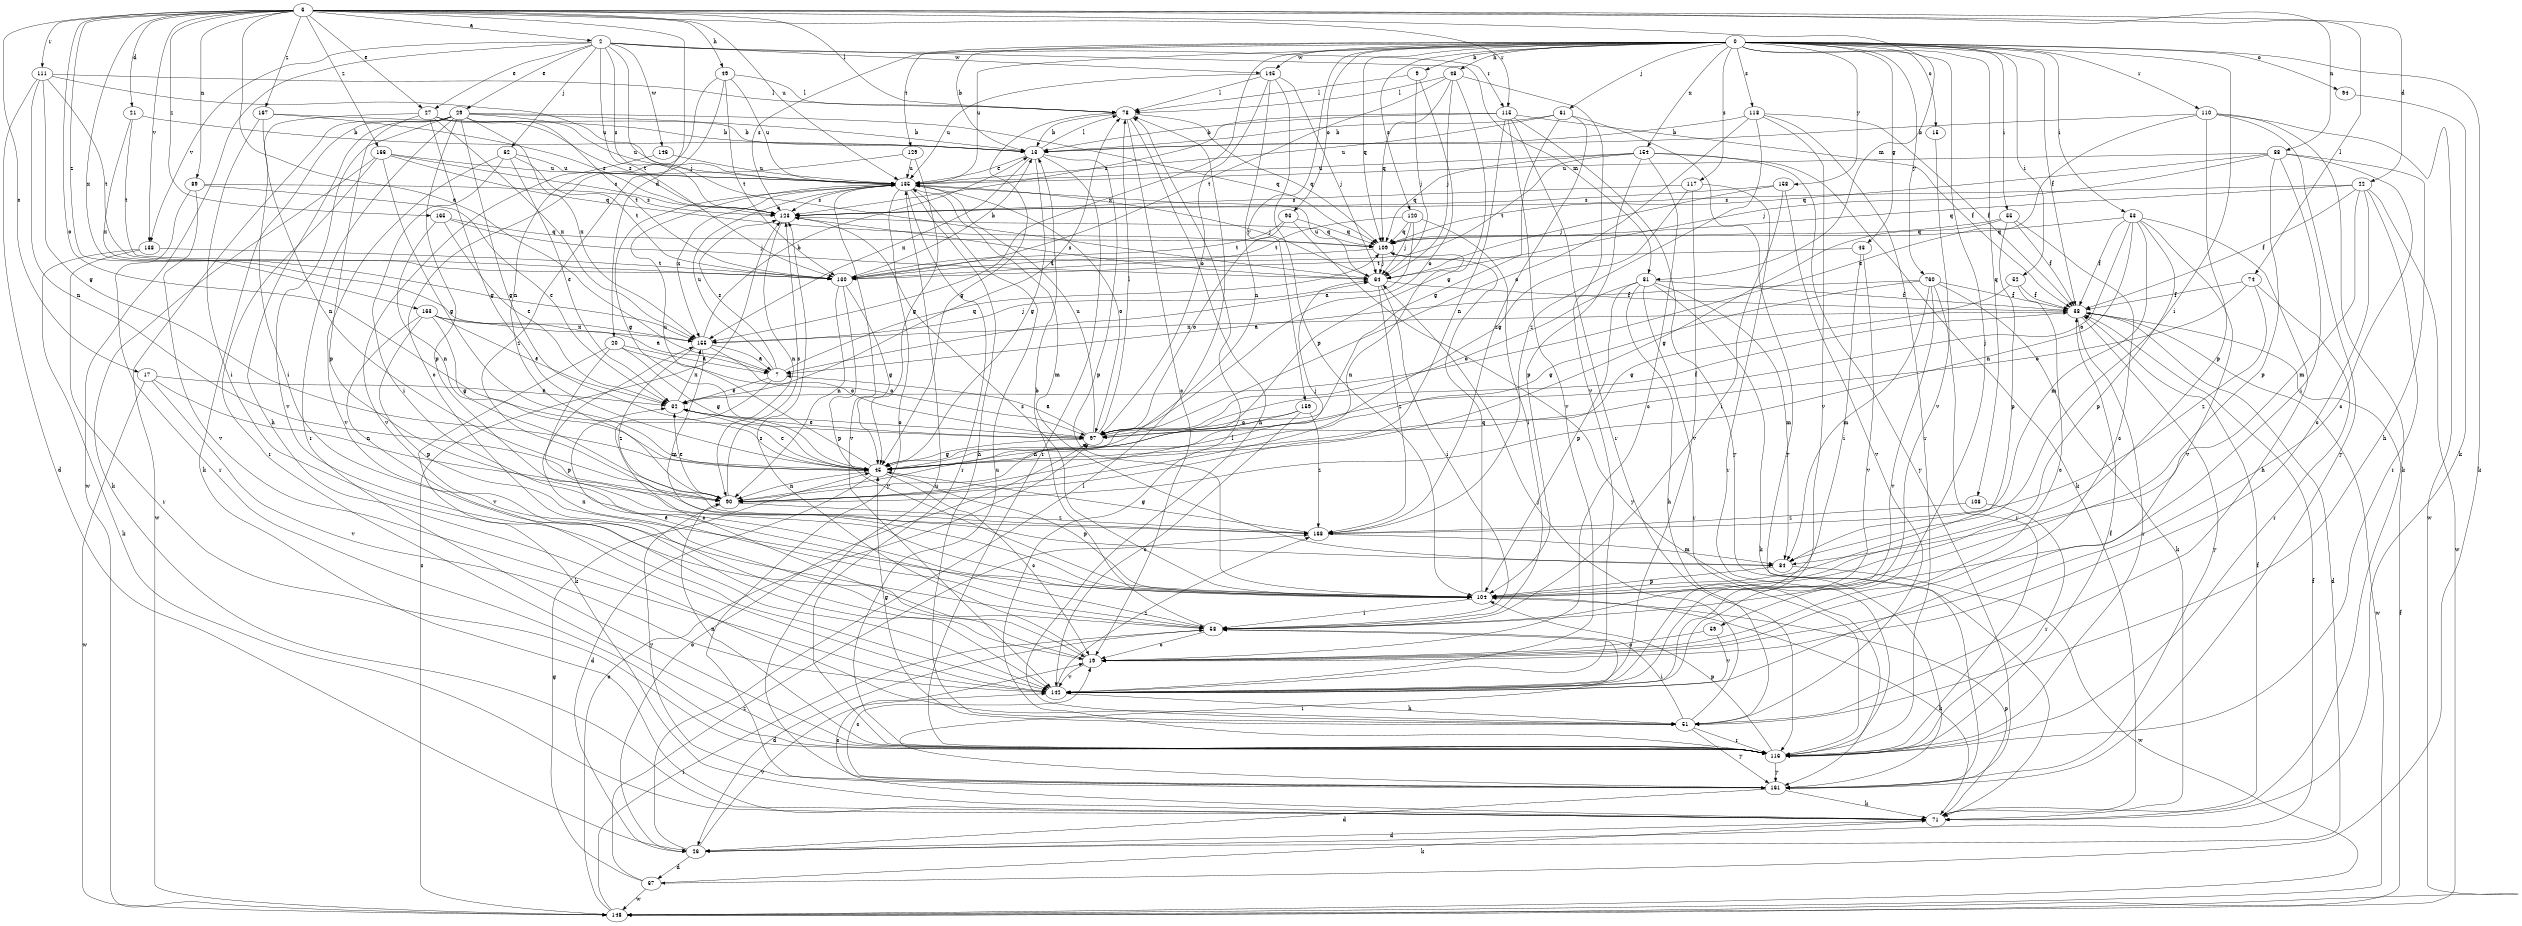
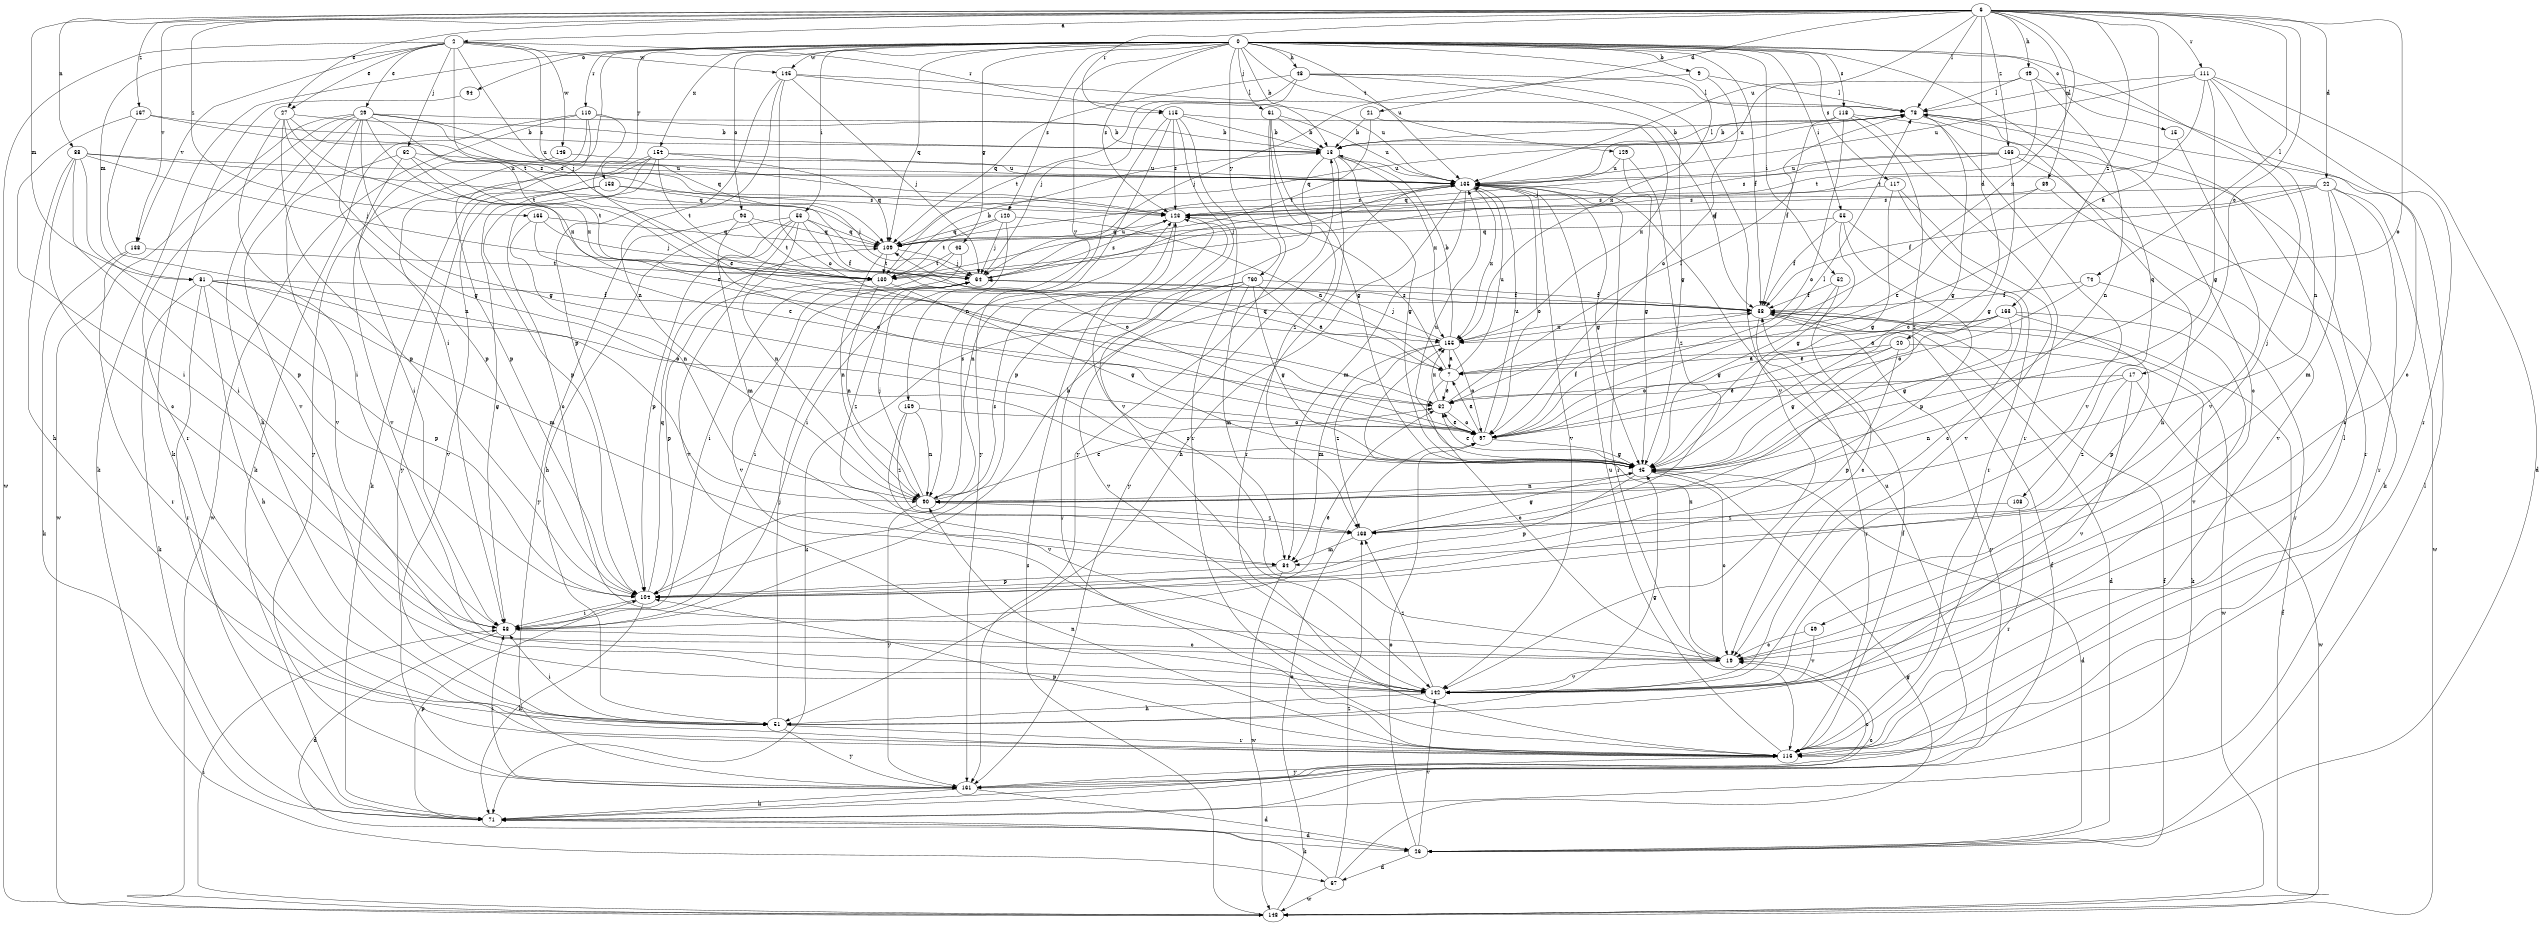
(999, 169) -> (1397, 169)
(2221, 224) -> (602, 107)
(580, 327) -> (1909, 327)
(1722, 407) -> (498, 407)
(1855, 520) -> (1805, 516)
(1145, 550) -> (1050, 550)
(778, 738) -> (2382, 510)
(707, 785) -> none
